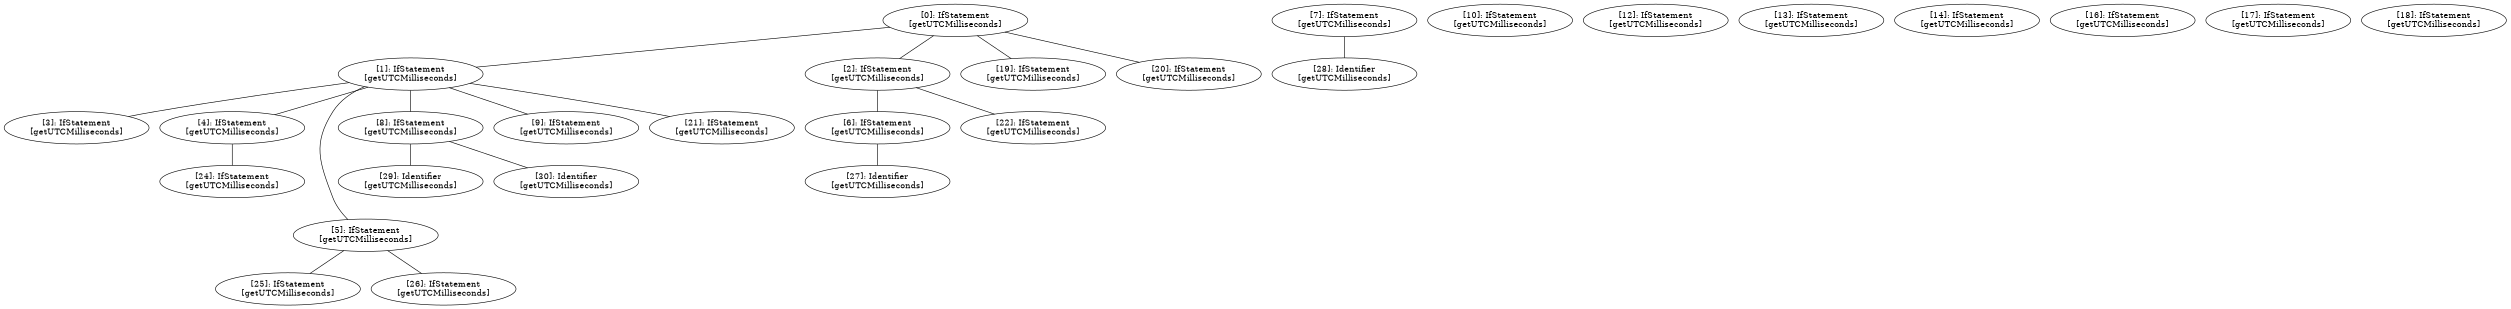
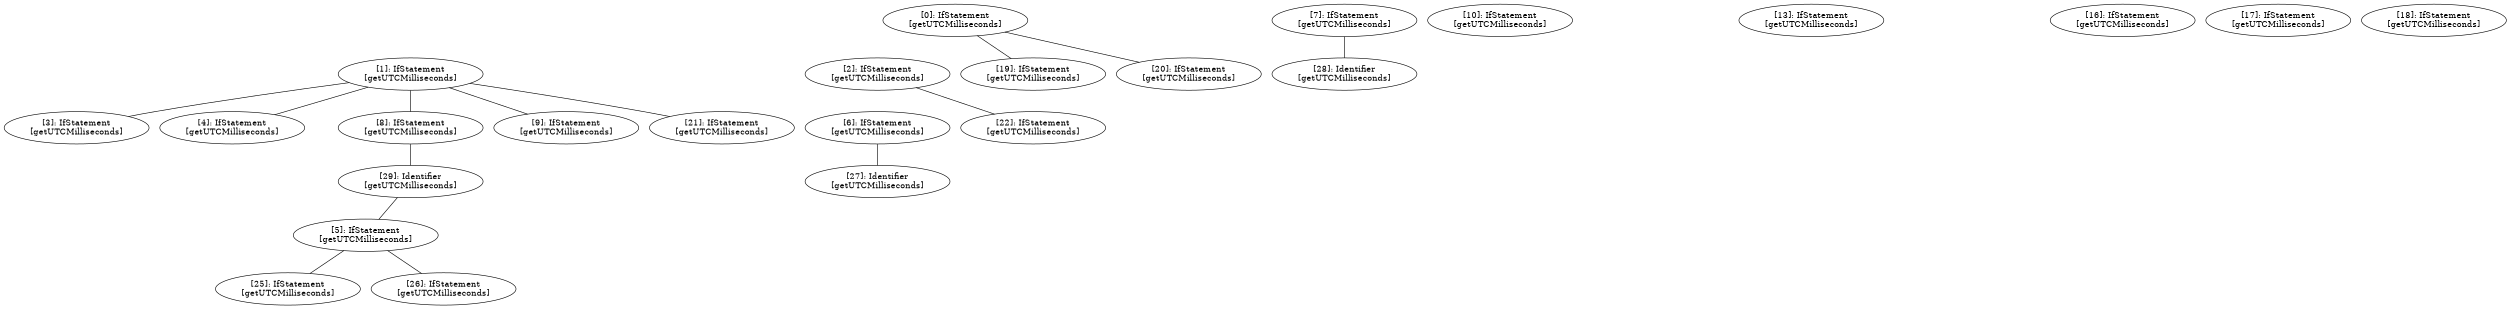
(1656, 20) -> none
(1967, 20) -> none
(683, 47) -> none
(917, 47) -> none
(878, 101) -> none
(320, 147) -> (388, 208)
(232, 182) -> none
(566, 182) -> none
